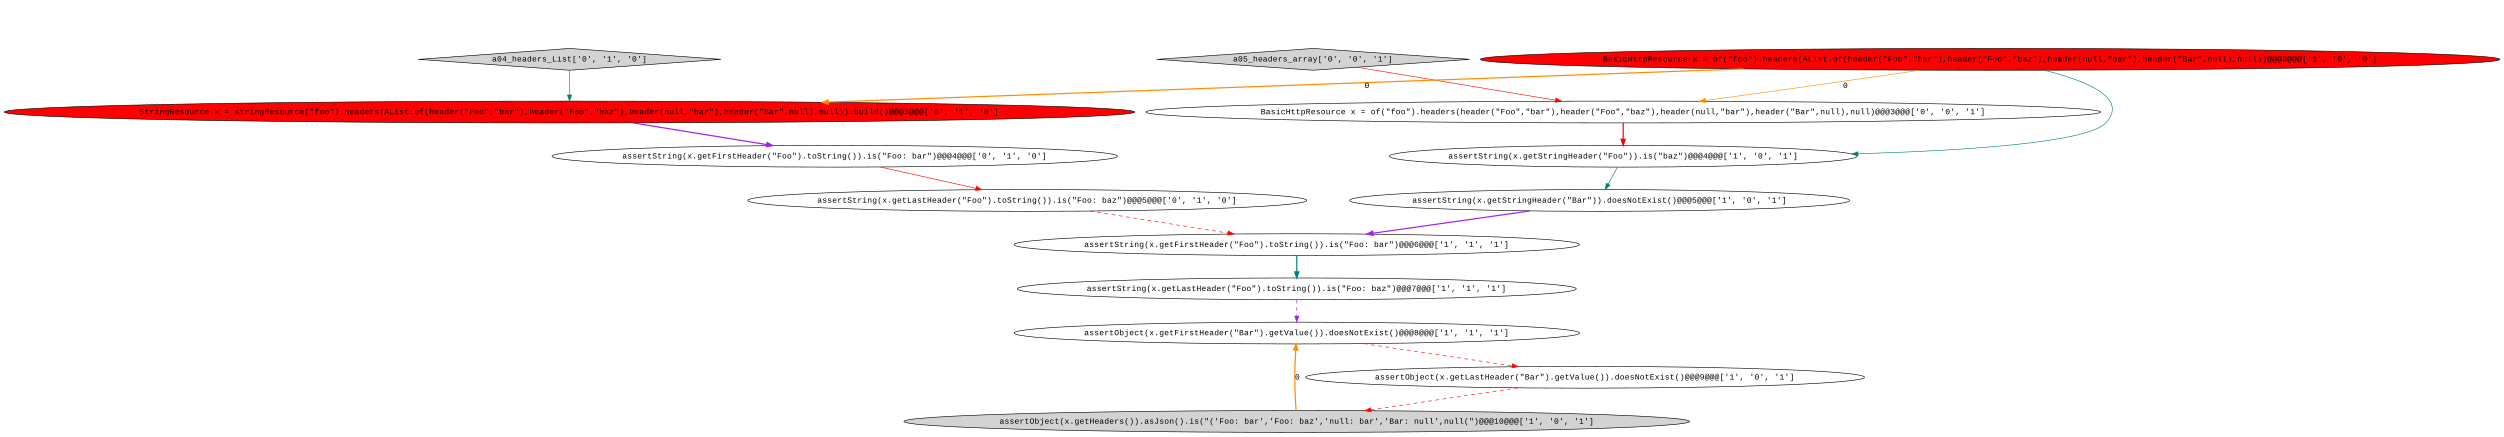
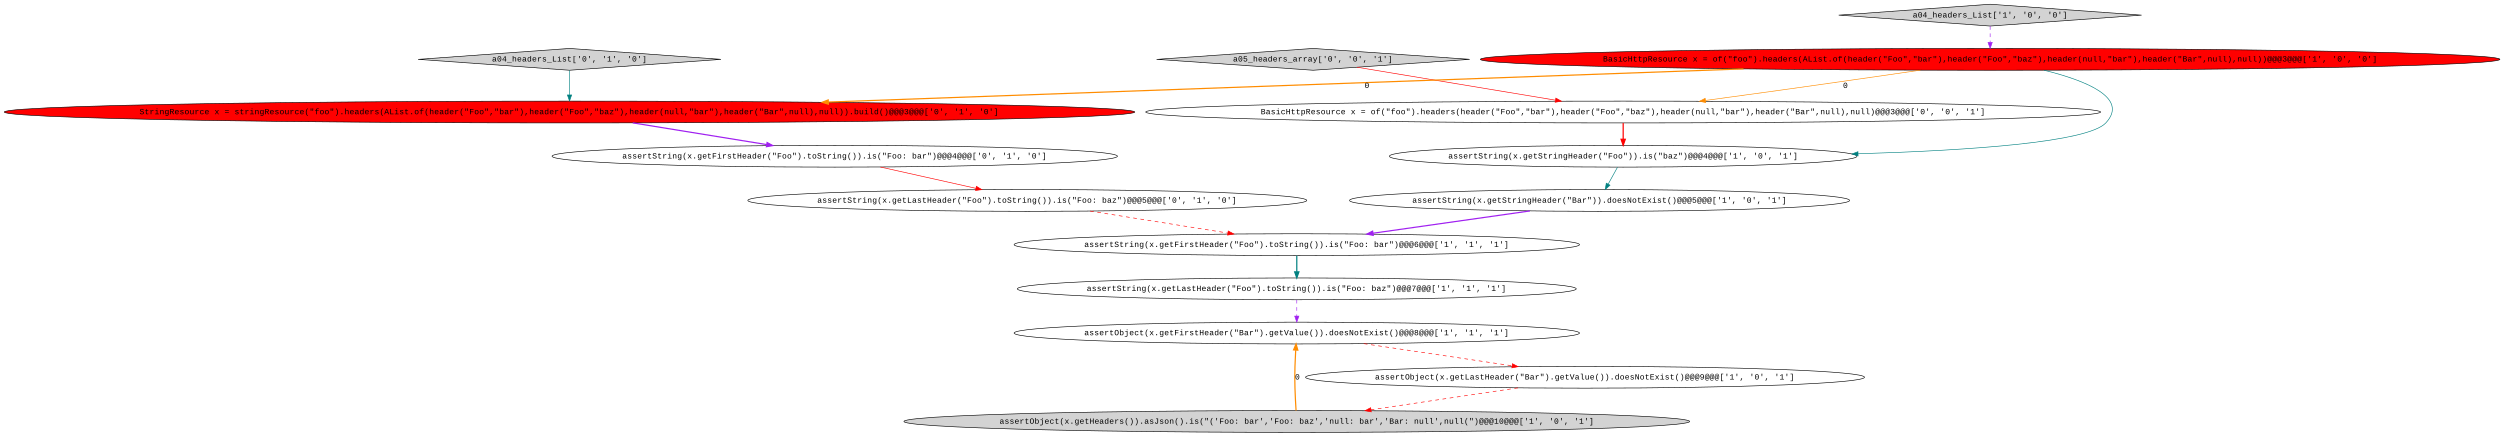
none -> (1990, 15)
